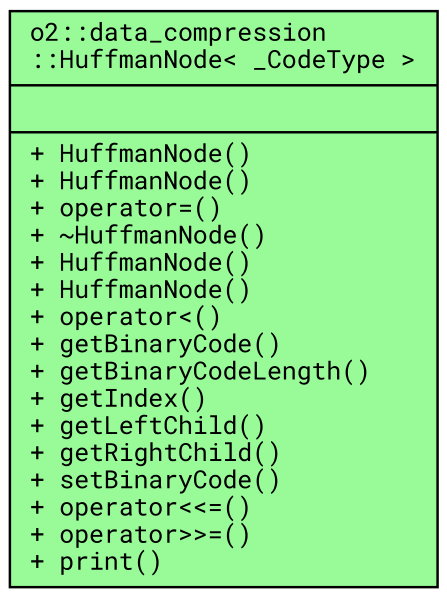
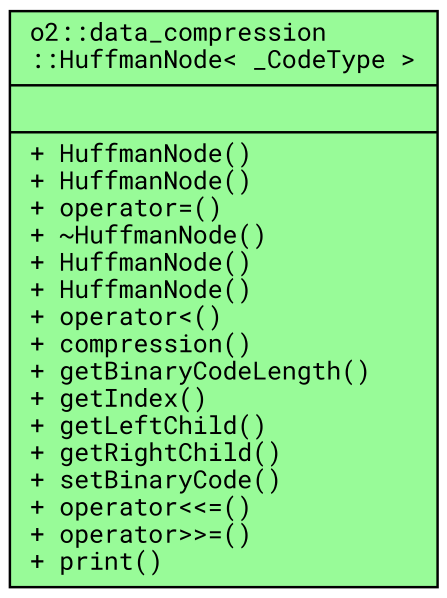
(157, 345) -> (142, 345)
